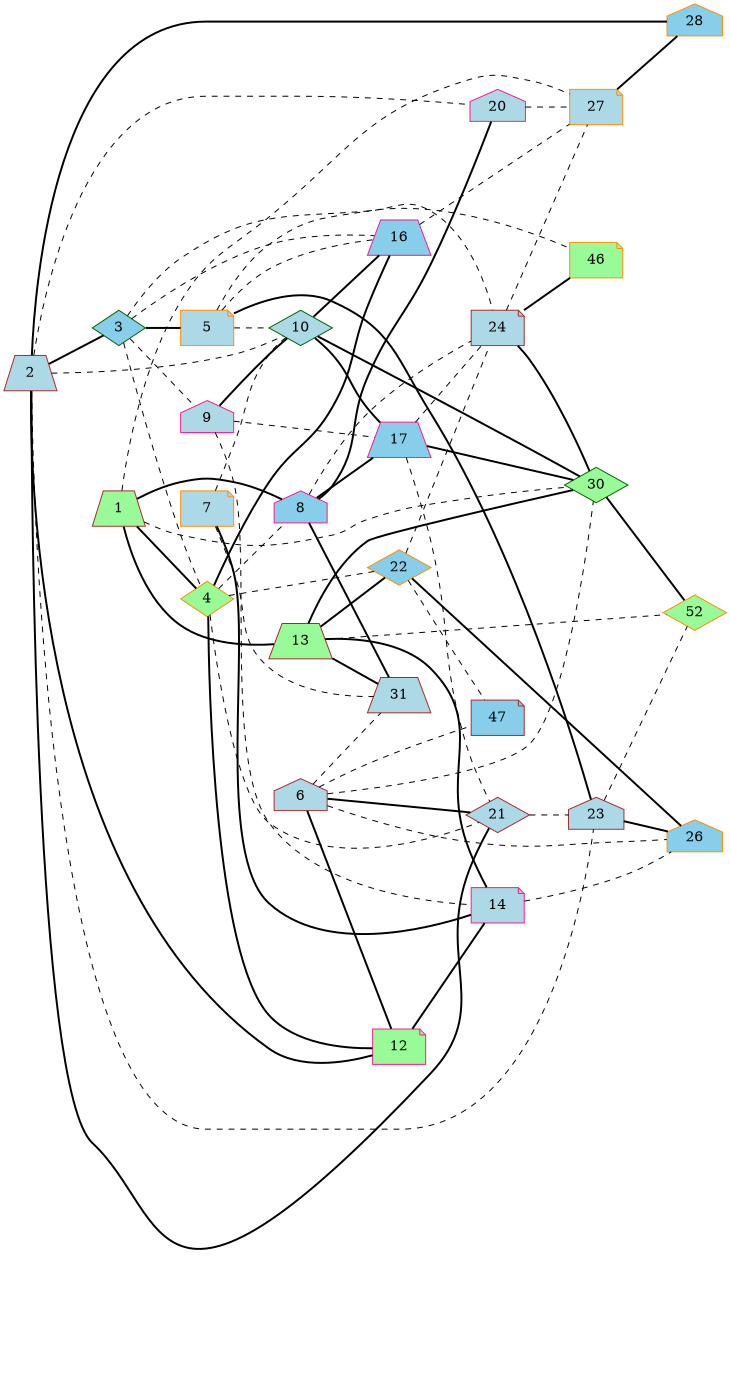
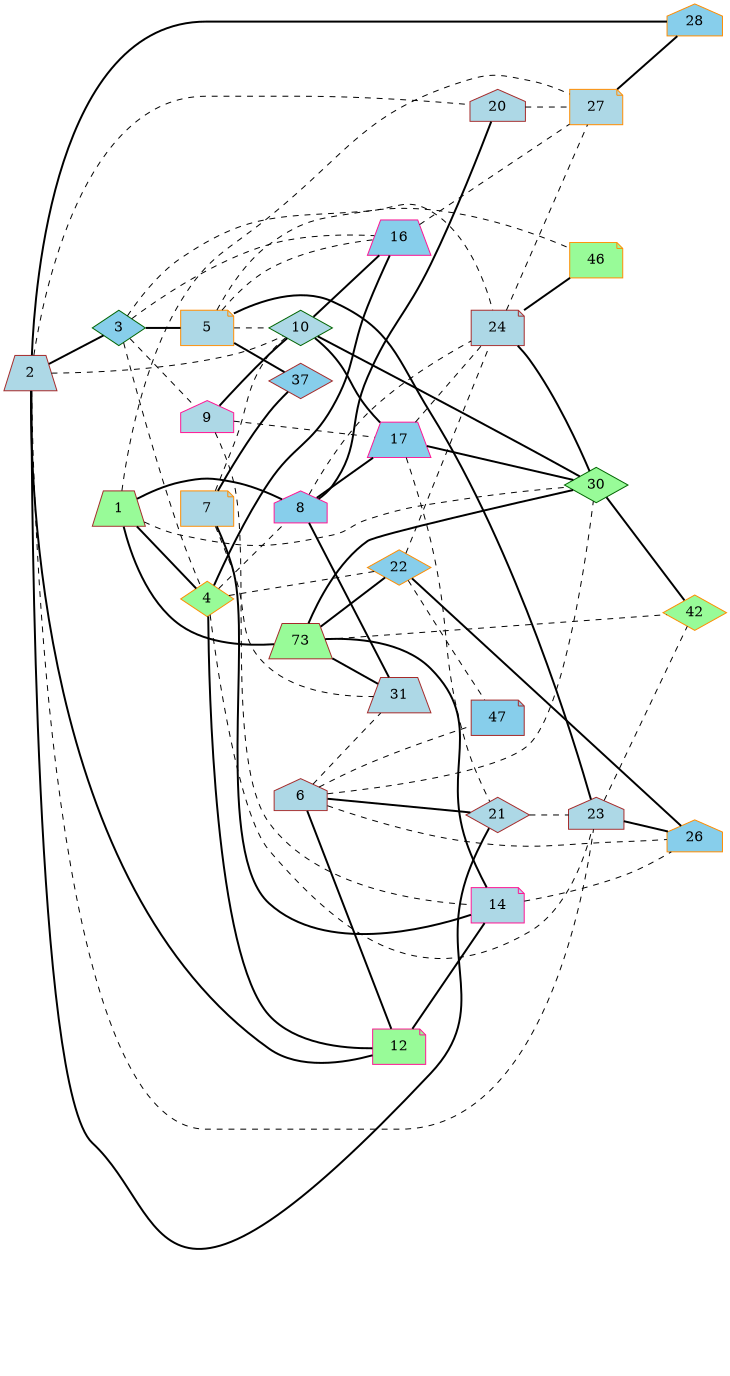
(498, 107) -> (498, 107)
none -> (301, 381)
(695, 613) -> (695, 613)
(301, 641) -> (301, 641)
(288, 834) -> (333, 914)
